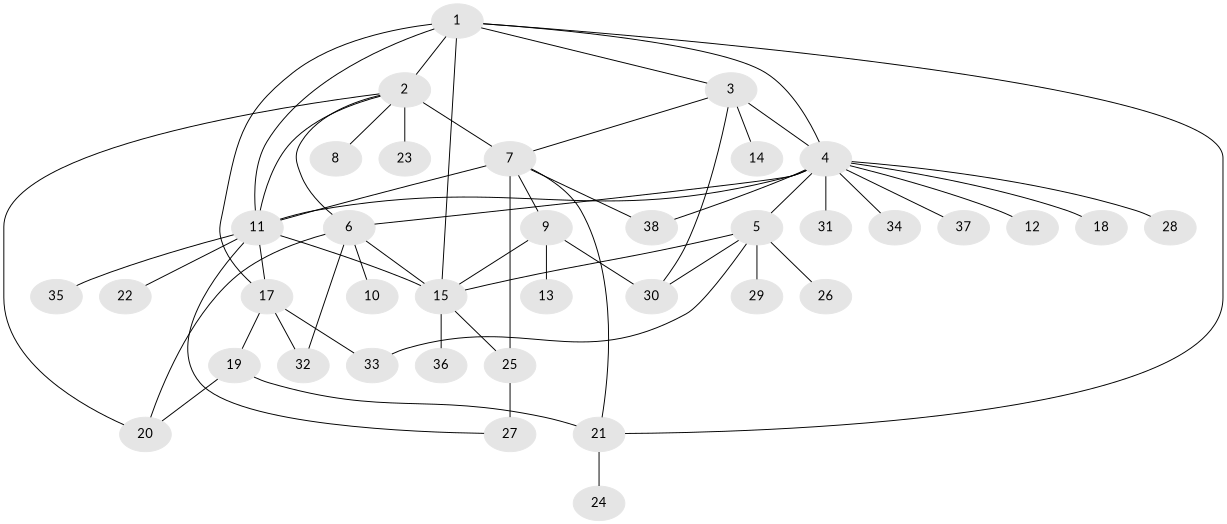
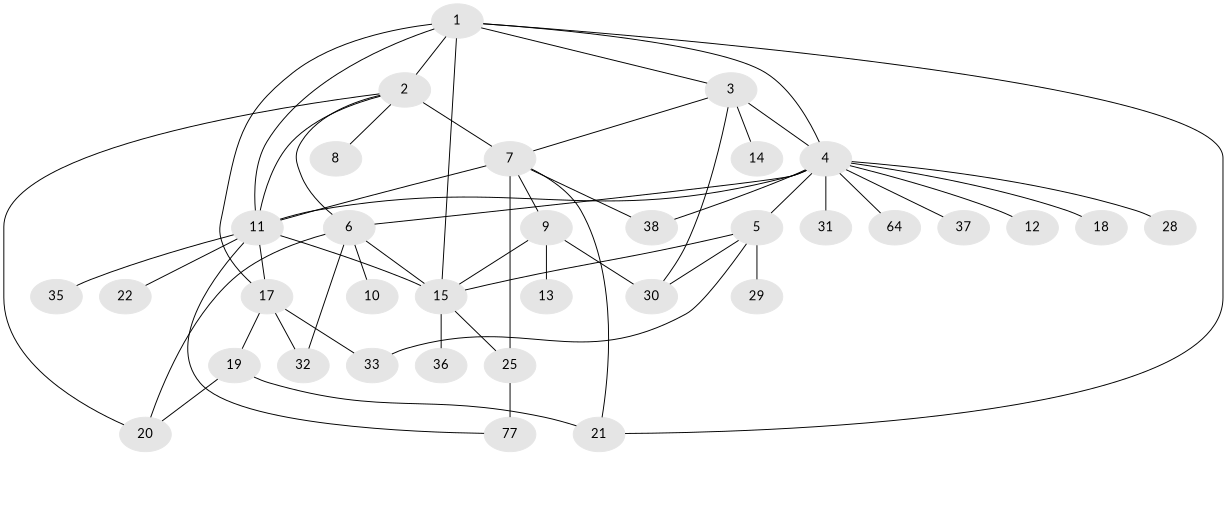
(405, 159) -> none
(895, 228) -> (895, 228)
(826, 297) -> none
(510, 434) -> (510, 434)
(599, 503) -> none
